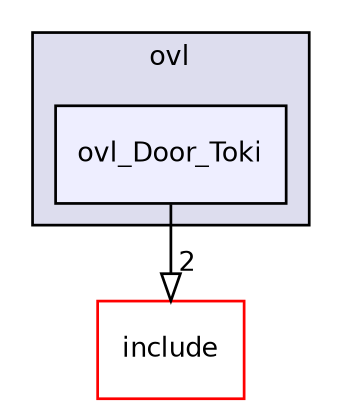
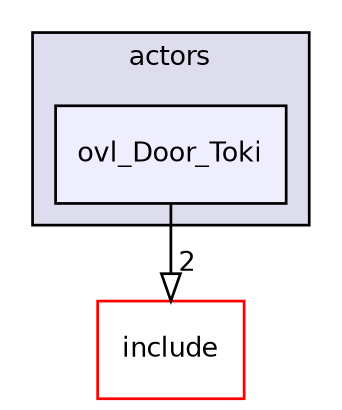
(171, 58) -> (171, 58)
